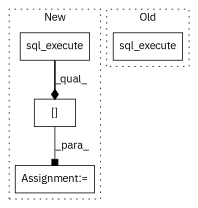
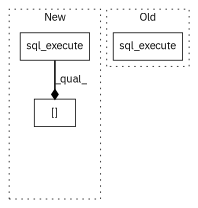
(55, 179) -> none
